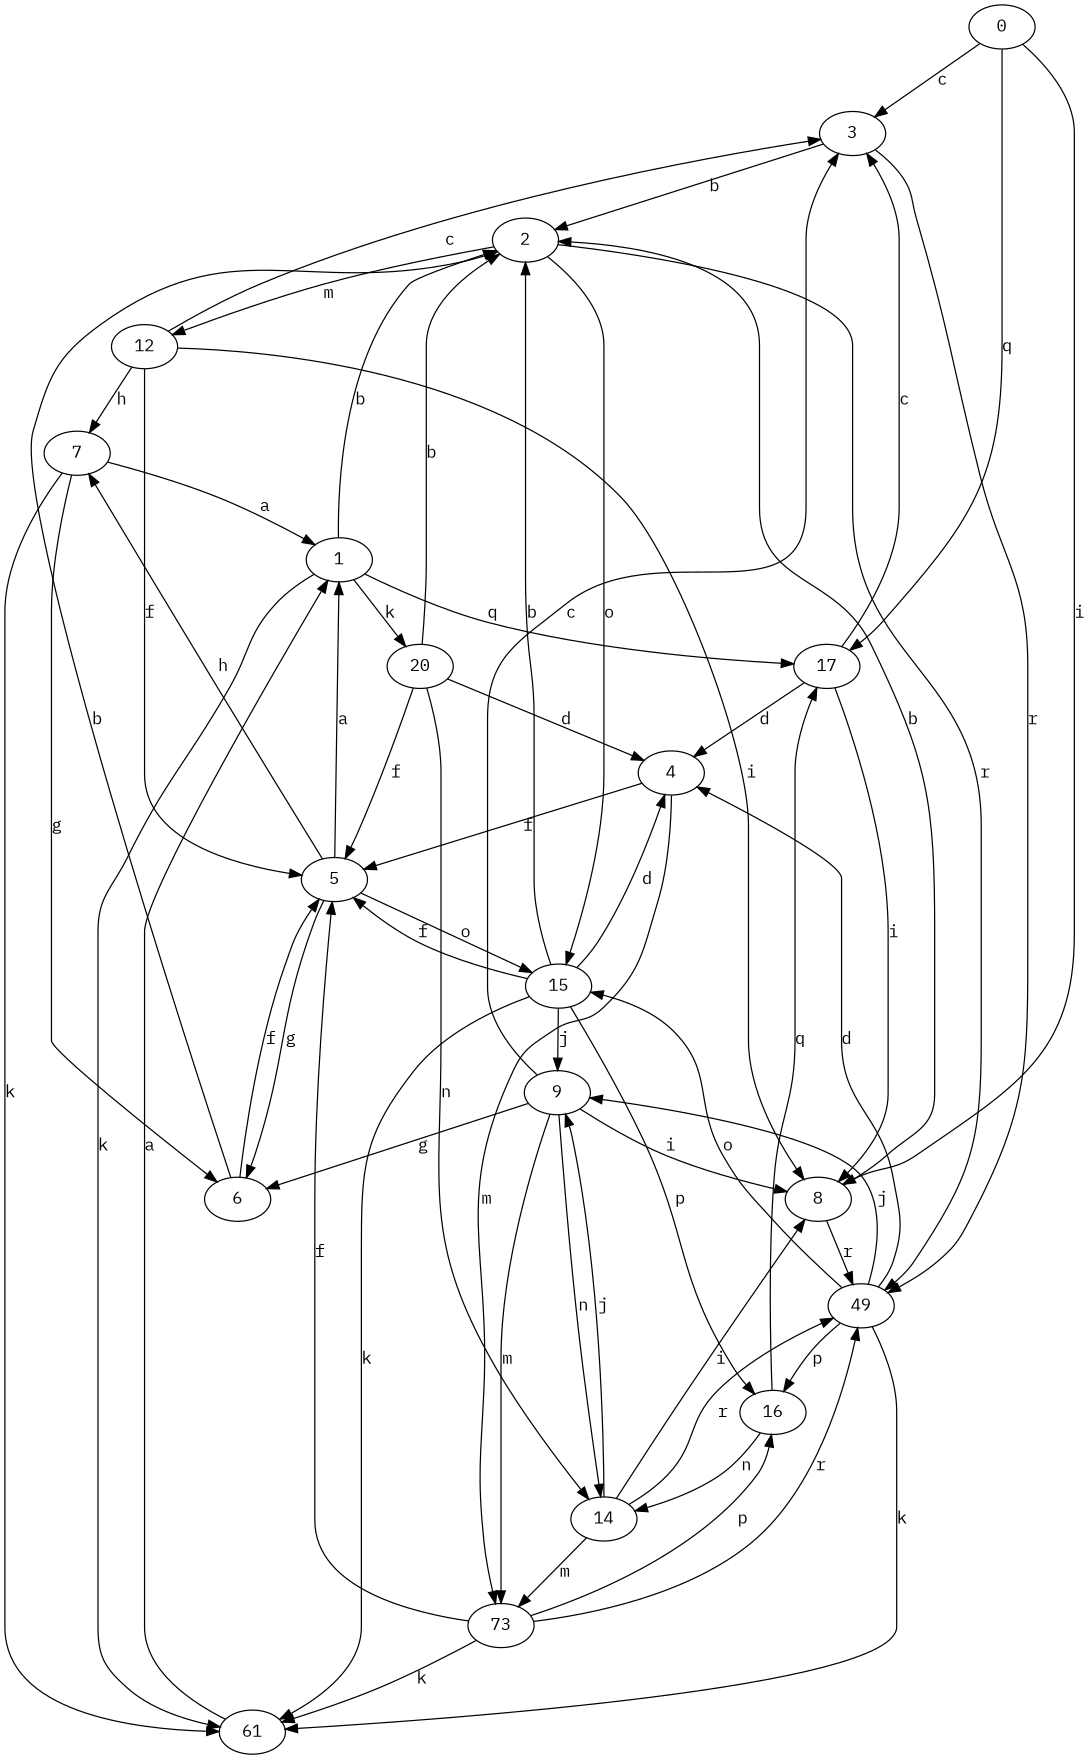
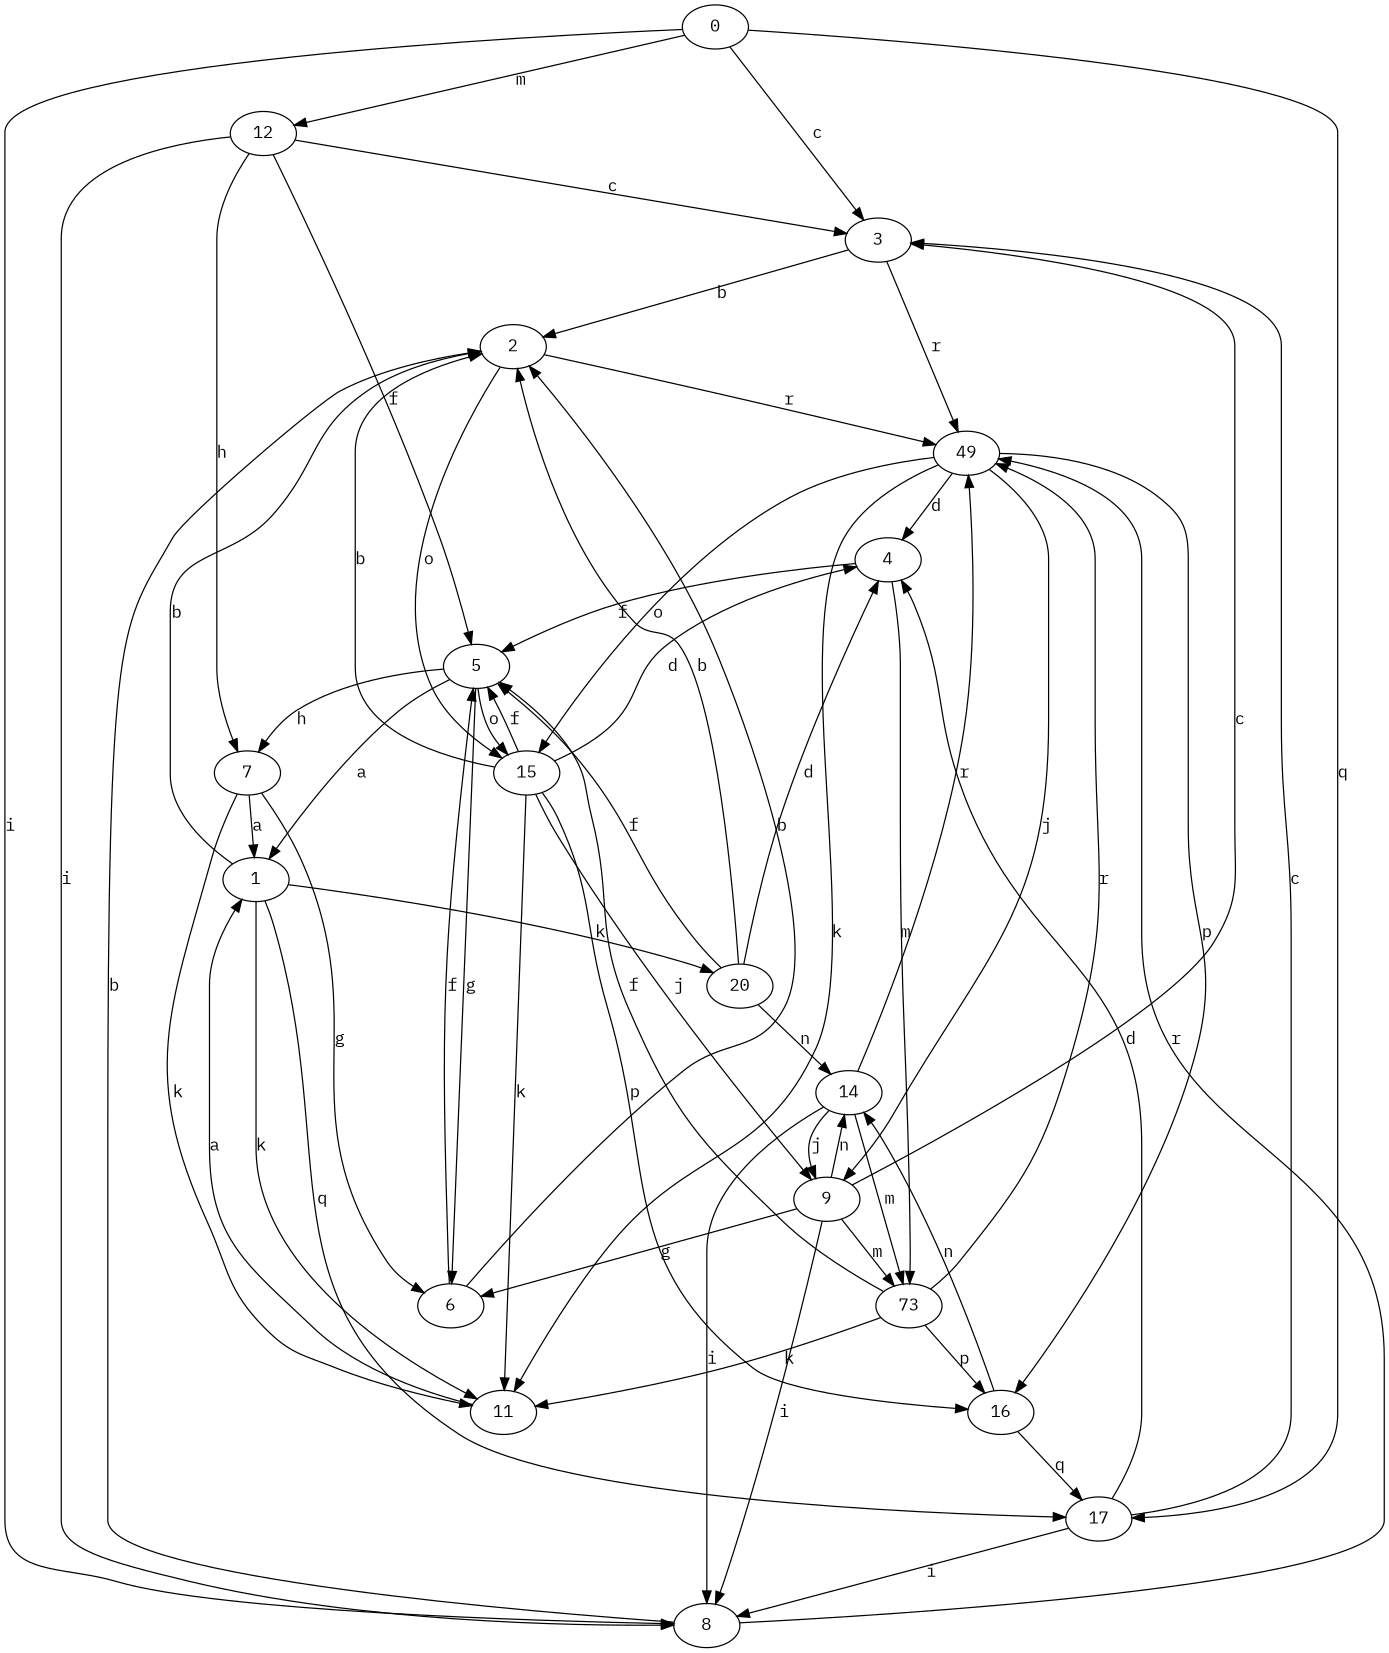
(337, 281) -> (495, 79)
(252, 1732) -> (503, 1412)
